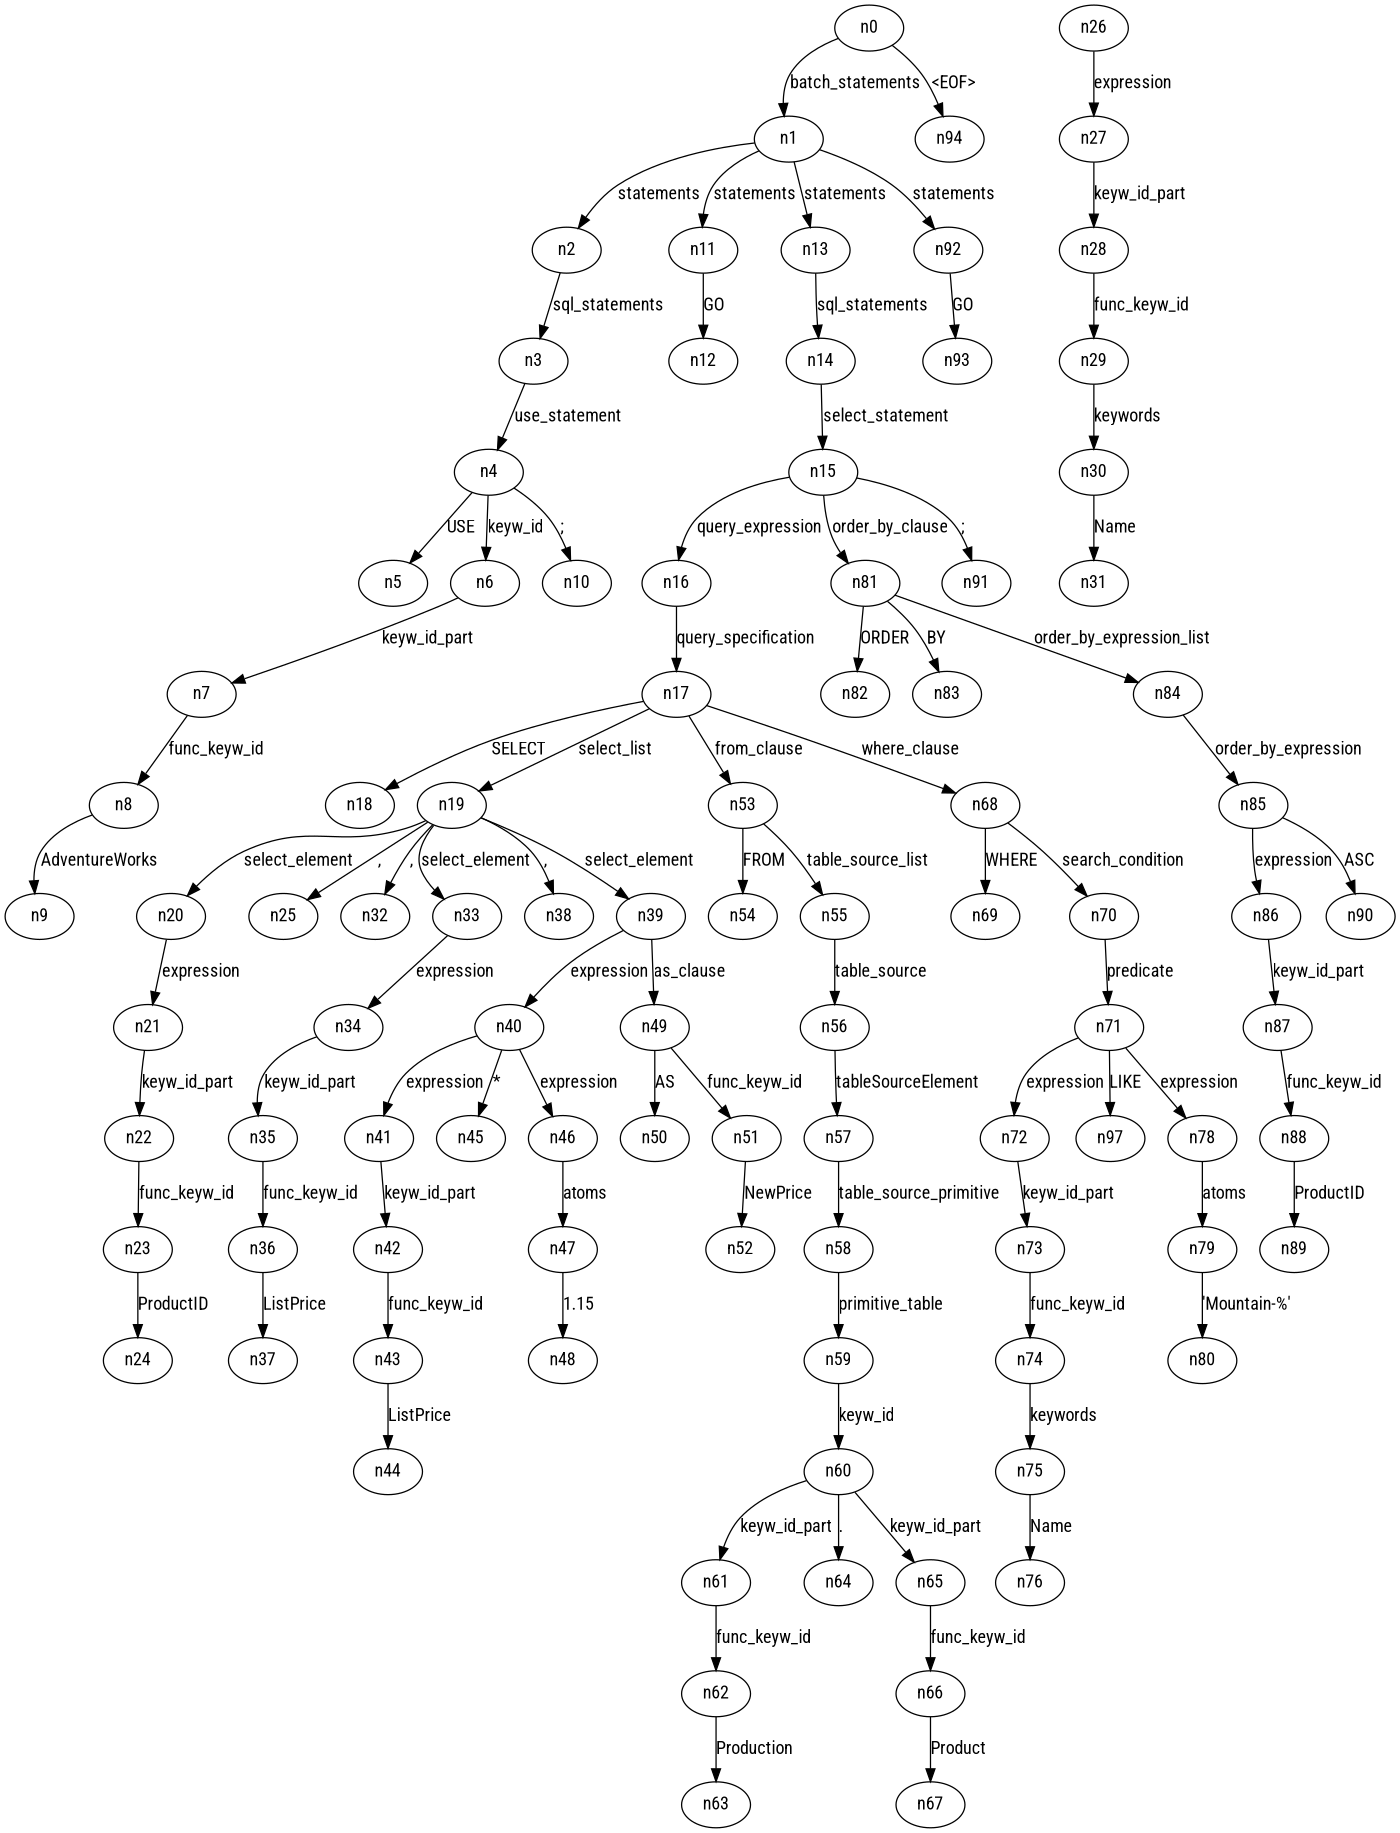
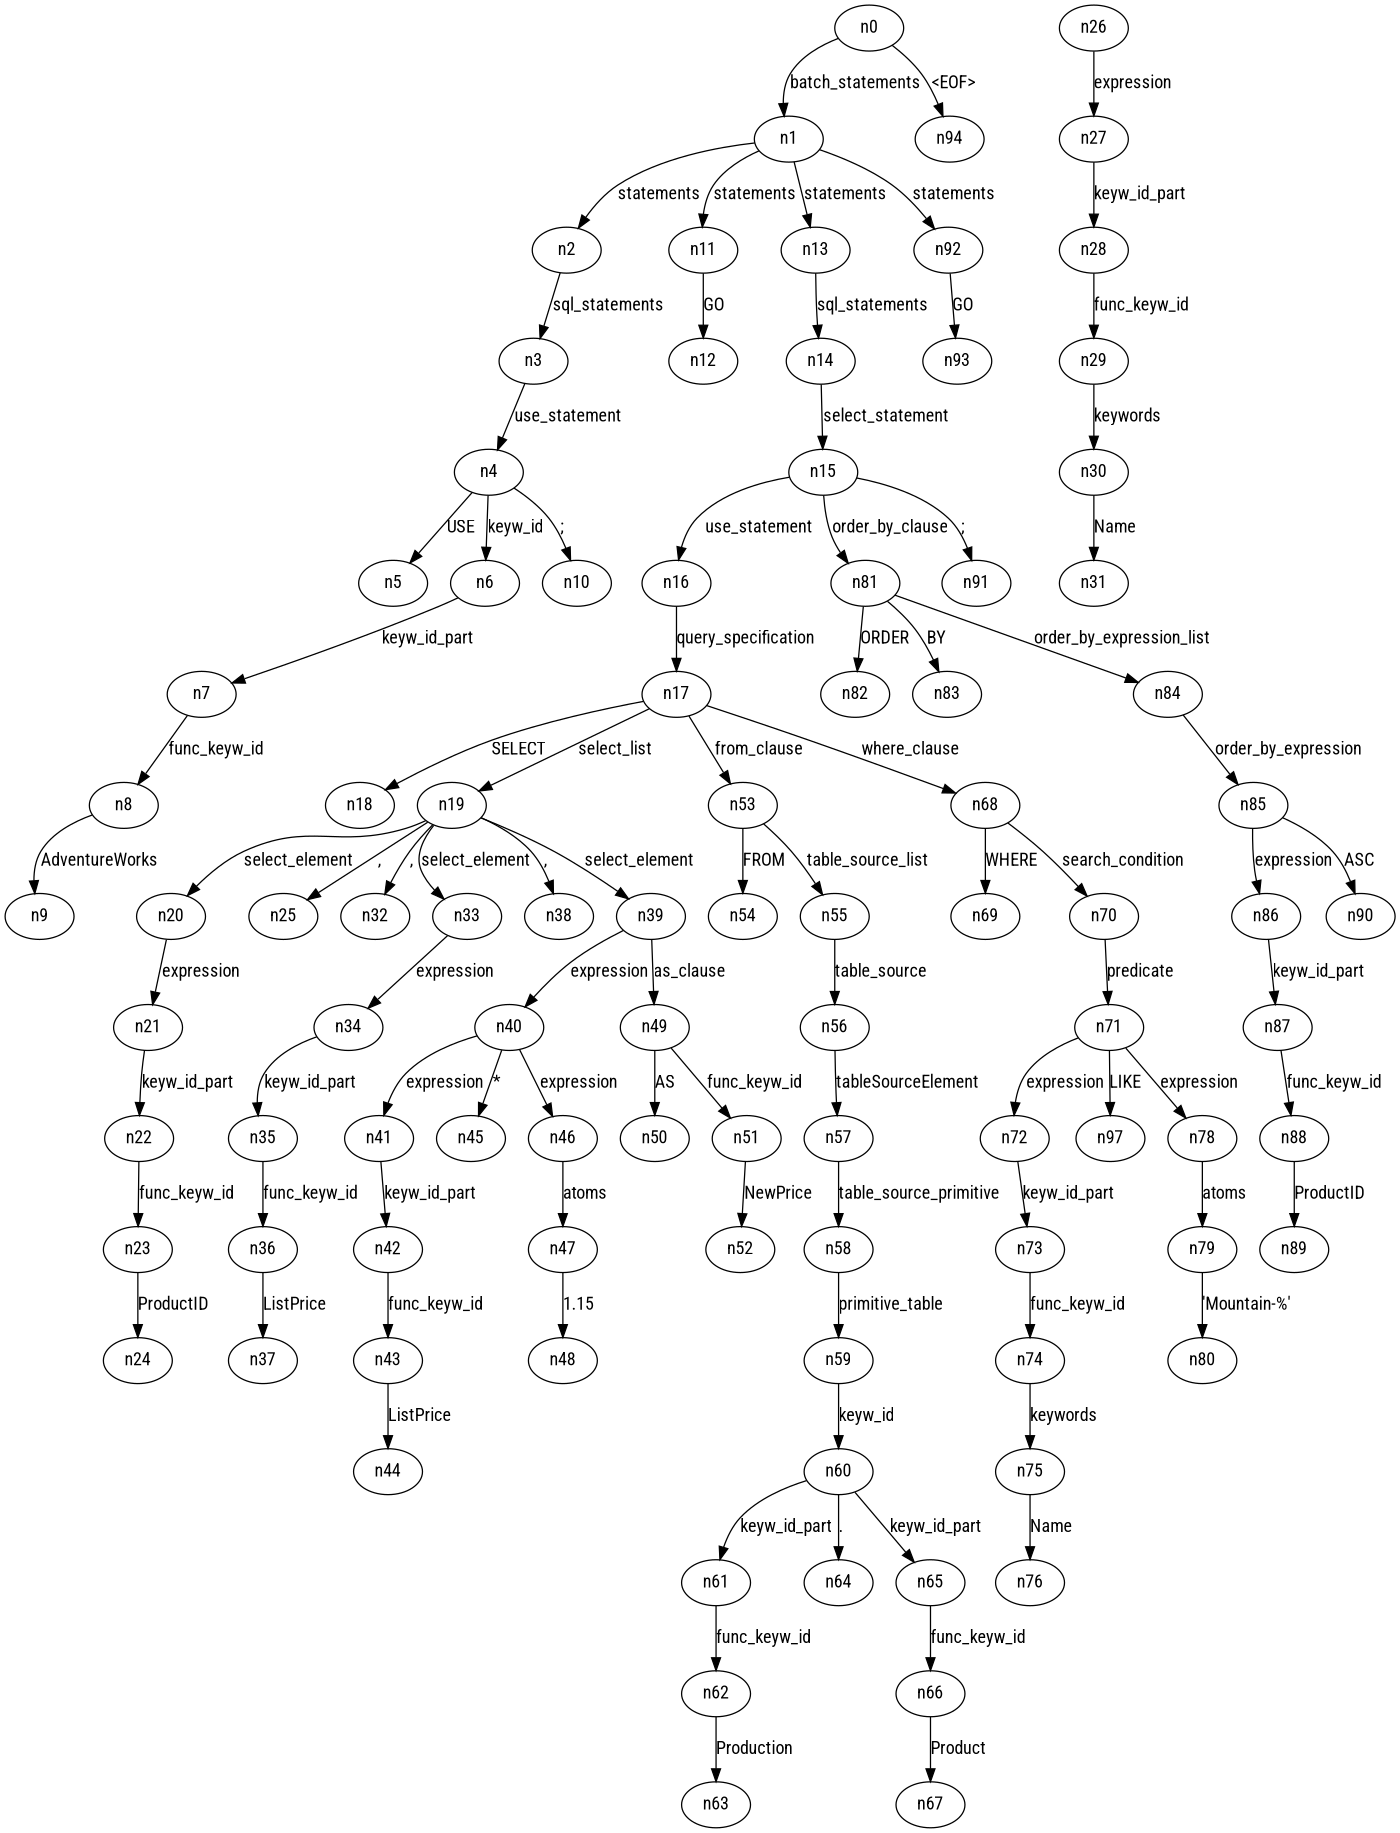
(759, 528) -> (759, 528)
